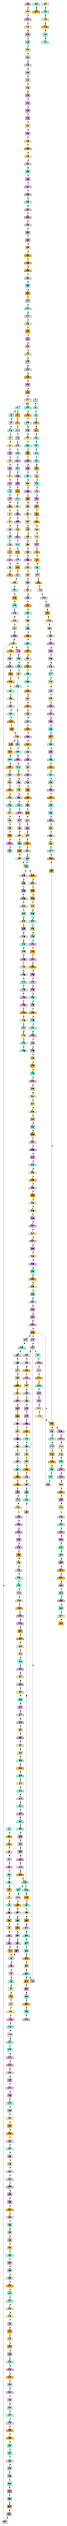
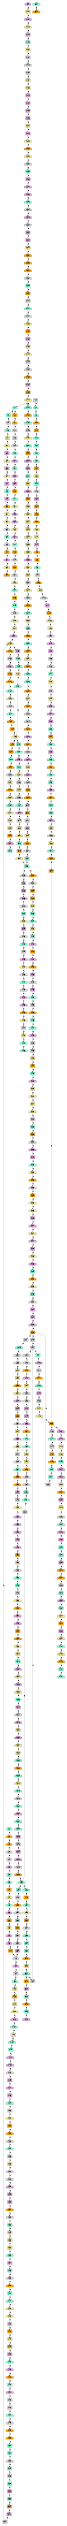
(28, 476) -> (28, 476)
none -> (61, 1631)
